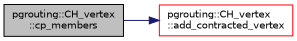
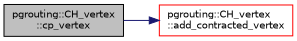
(64, 20) -> (64, 20)
